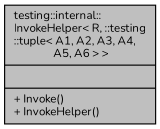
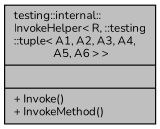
(57, 112) -> (59, 112)
